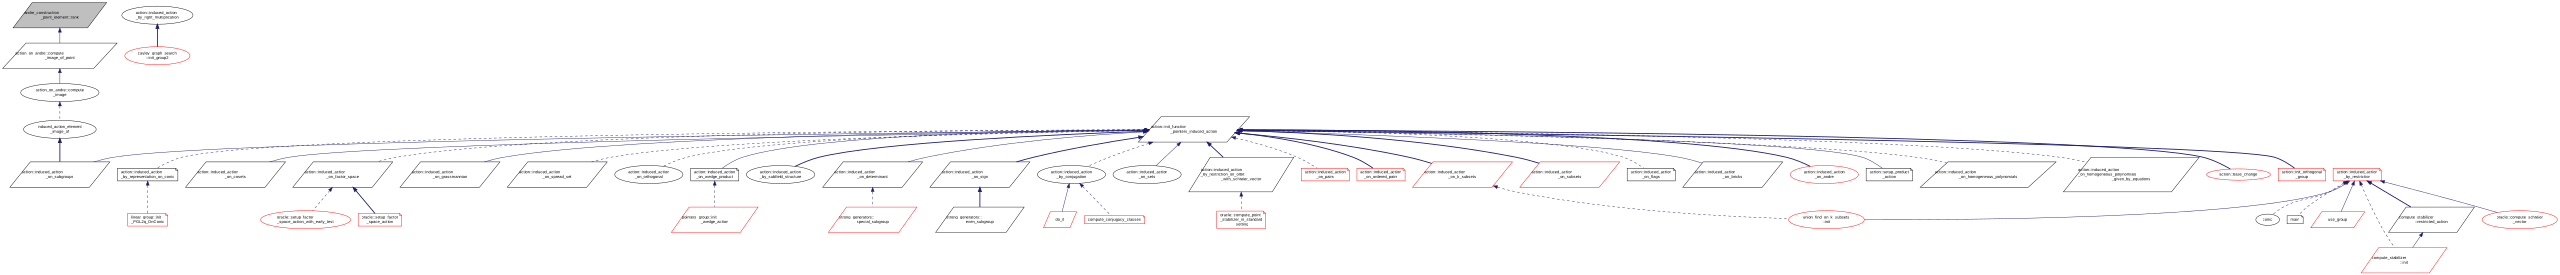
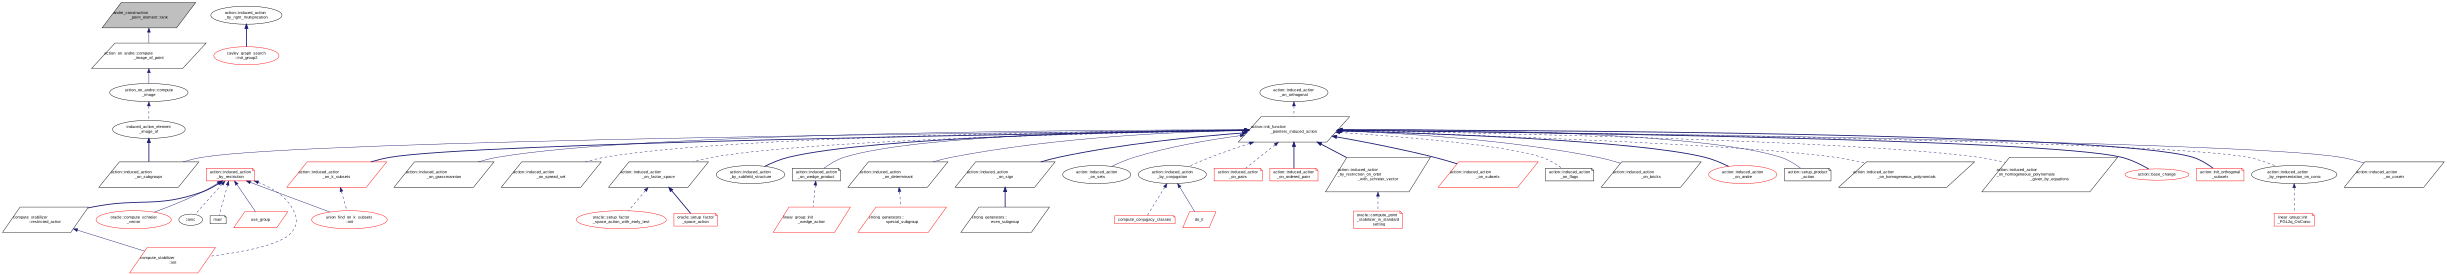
(902, 137) -> (1294, 111)
(148, 175) -> (2294, 175)
(2302, 175) -> (2220, 175)
(715, 220) -> (812, 220)
